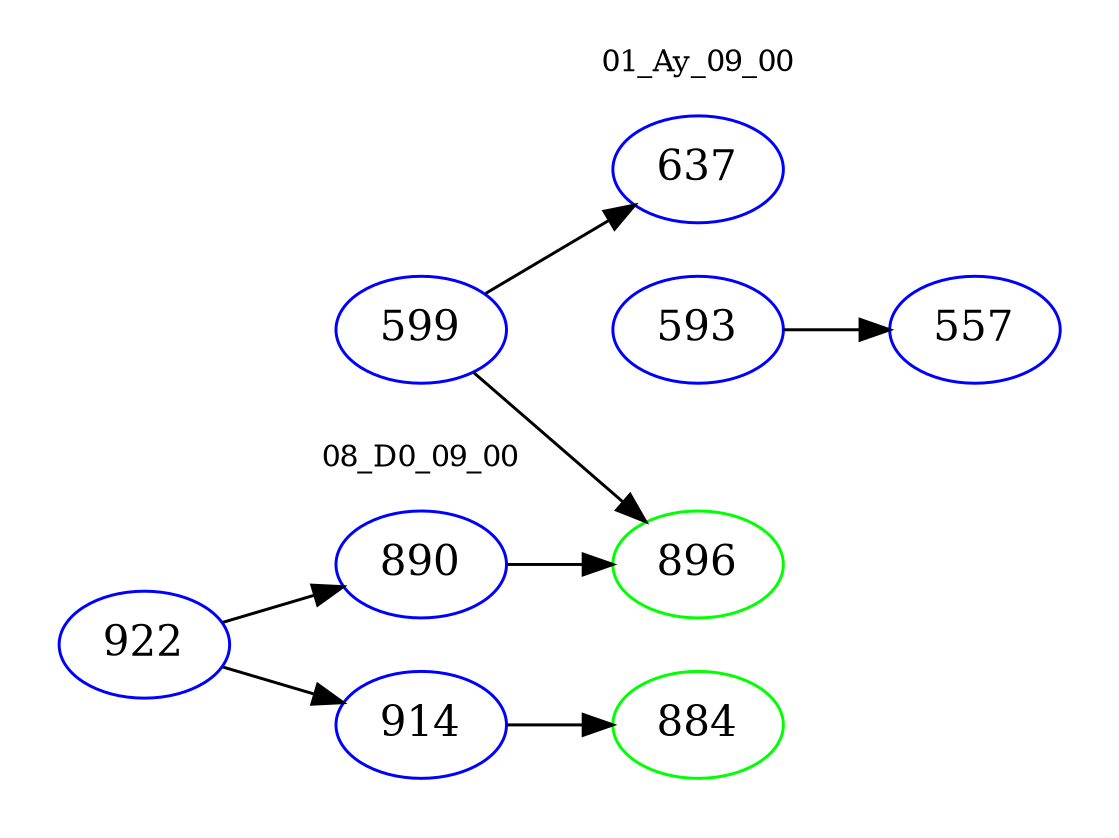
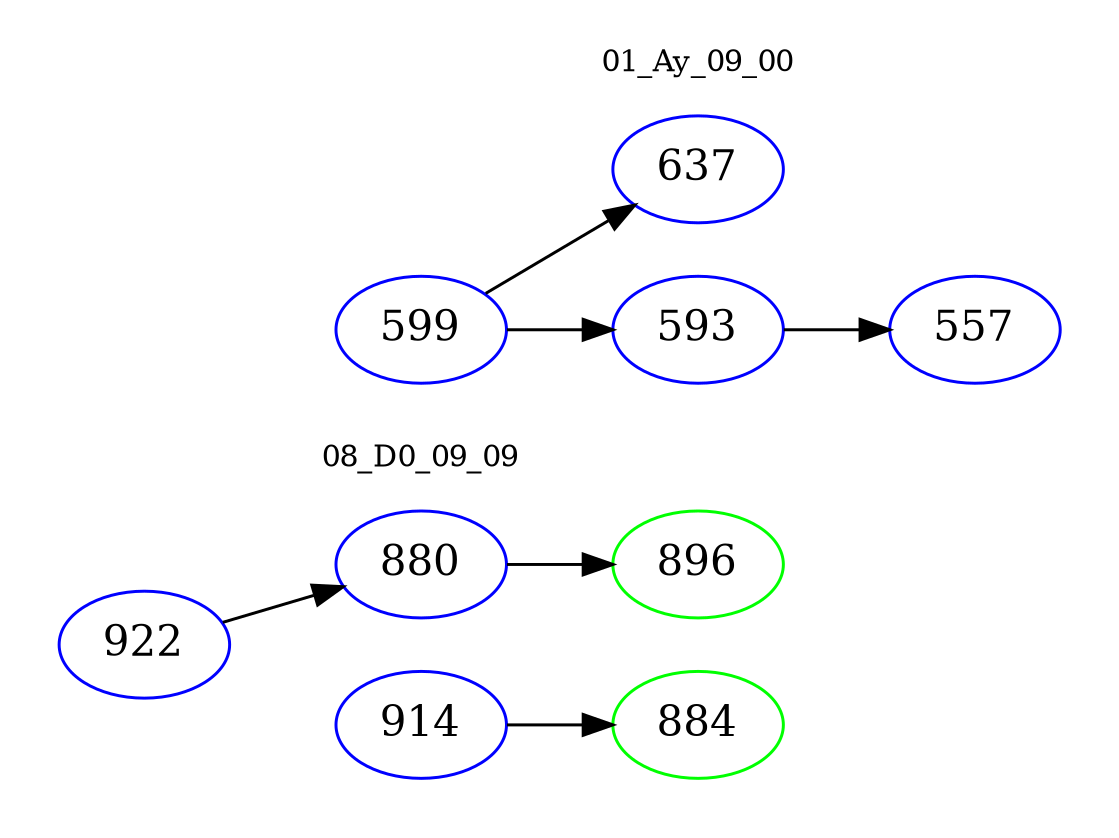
(563, 450) -> (545, 330)
(421, 459) -> (421, 459)
(421, 564) -> (421, 564)
(268, 680) -> none
